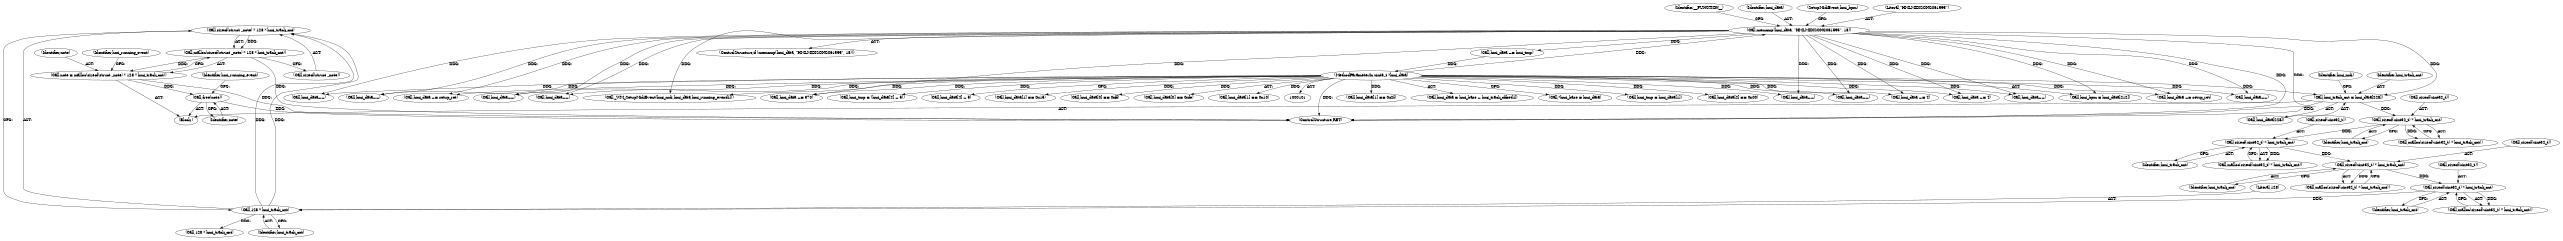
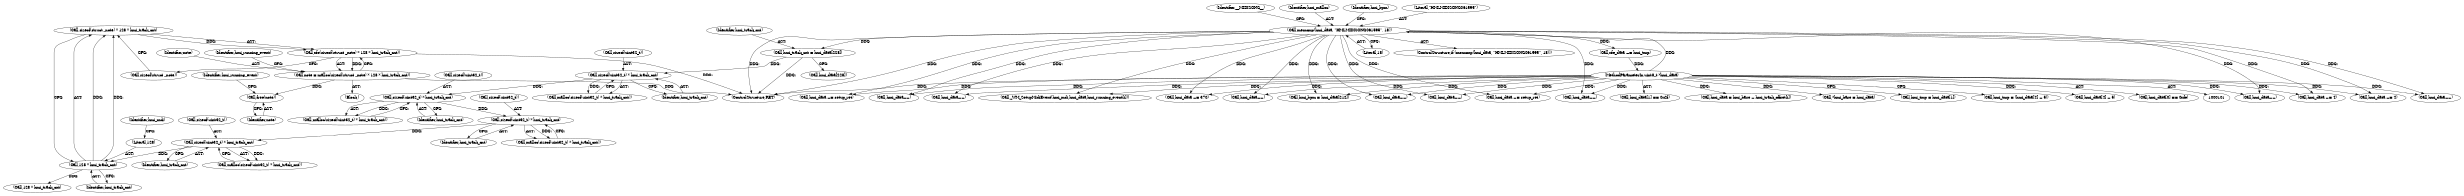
(1699, 8) -> (1241, 8)
(1765, 8) -> (1309, 8)
(1833, 8) -> (1370, 8)
(235, 53) -> (352, 53)
(318, 53) -> (143, 53)
none -> (1373, 53)
(1507, 53) -> (1625, 53)
(1935, 79) -> none
(2342, 86) -> (146, 130)
(1026, 87) -> (1902, 87)
(1103, 87) -> (2012, 87)
(1377, 87) -> (1648, 87)
(1433, 87) -> (1705, 87)
(1496, 87) -> (1769, 87)
(1560, 87) -> (1832, 87)
(2017, 87) -> (1454, 87)
(1020, 98) -> none
(1095, 98) -> none
(1244, 98) -> none
(1733, 98) -> none
(1254, 107) -> none
(195, 108) -> none
(2330, 109) -> (824, 64)
(2316, 116) -> none
(754, 120) -> none
